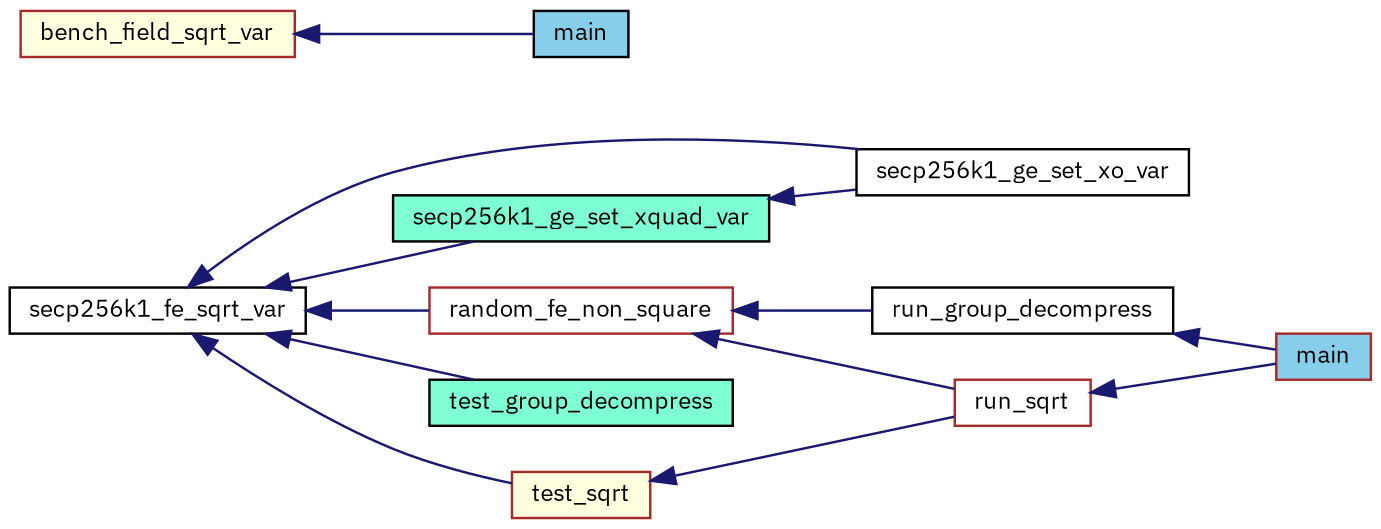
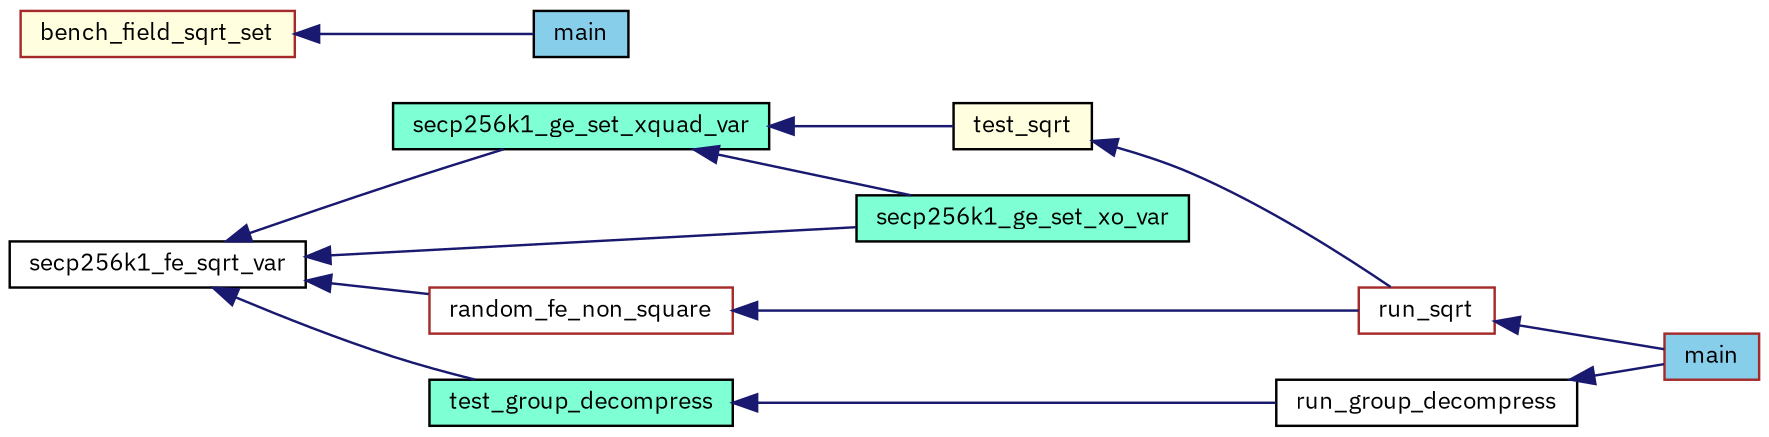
(158, 34) -> (158, 34)
(1023, 172) -> (1023, 218)
(815, 311) -> (1017, 403)
(355, 432) -> (874, 126)
(581, 495) -> (1023, 126)
